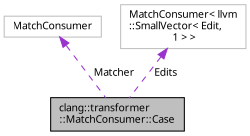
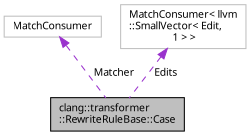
(118, 114) -> (118, 114)
